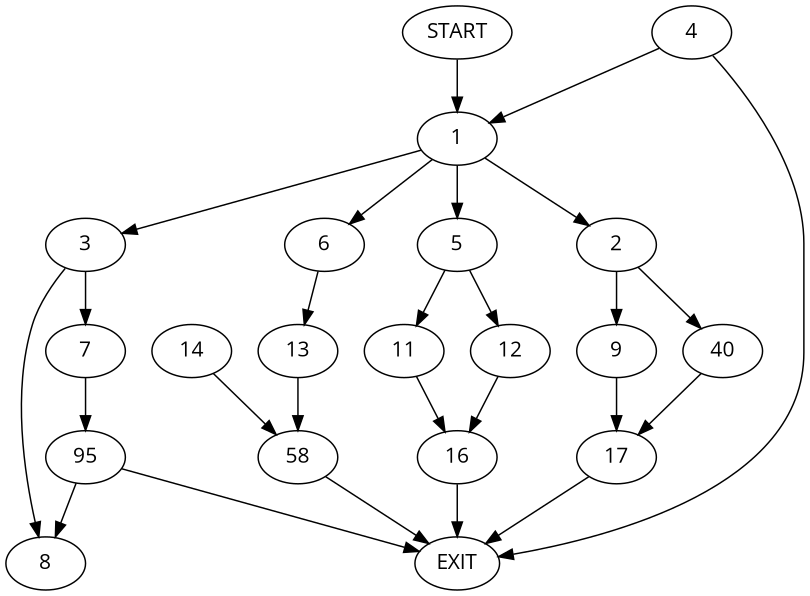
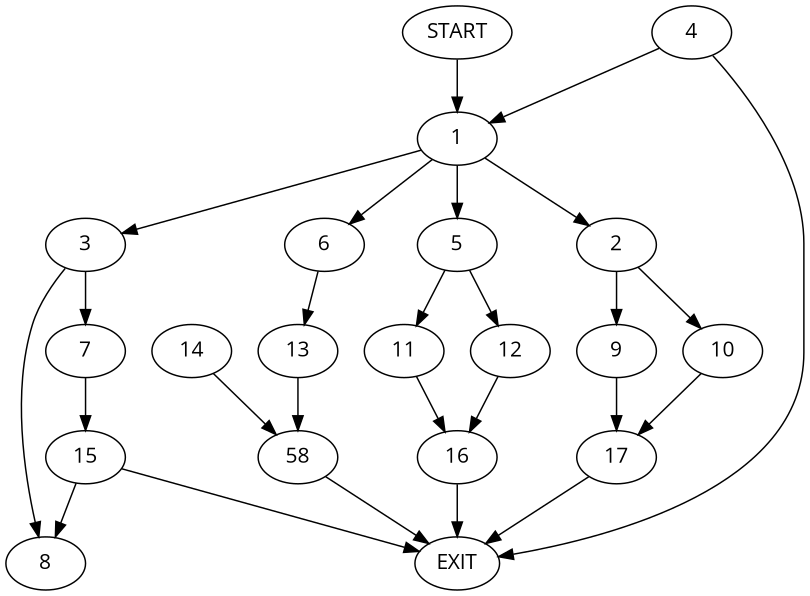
(723, 351) -> (723, 351)
(86, 457) -> (86, 457)
